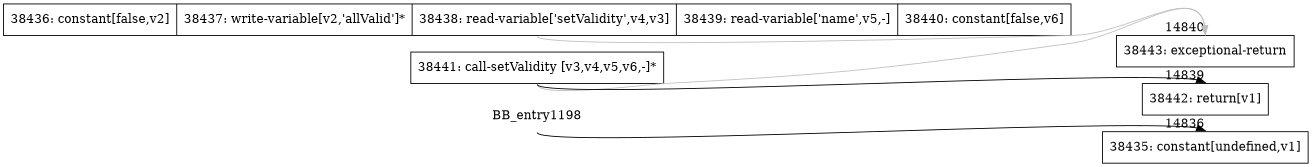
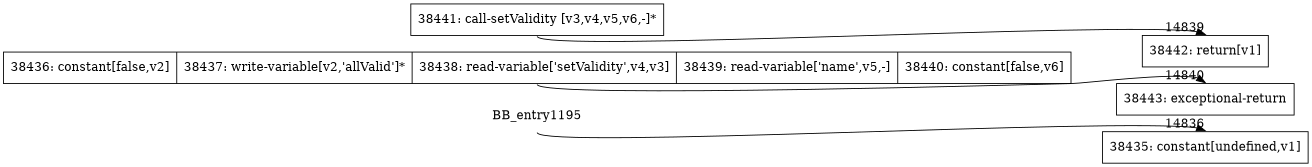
(877, 40) -> (868, 88)
(878, 68) -> none
(537, 116) -> (537, 116)
